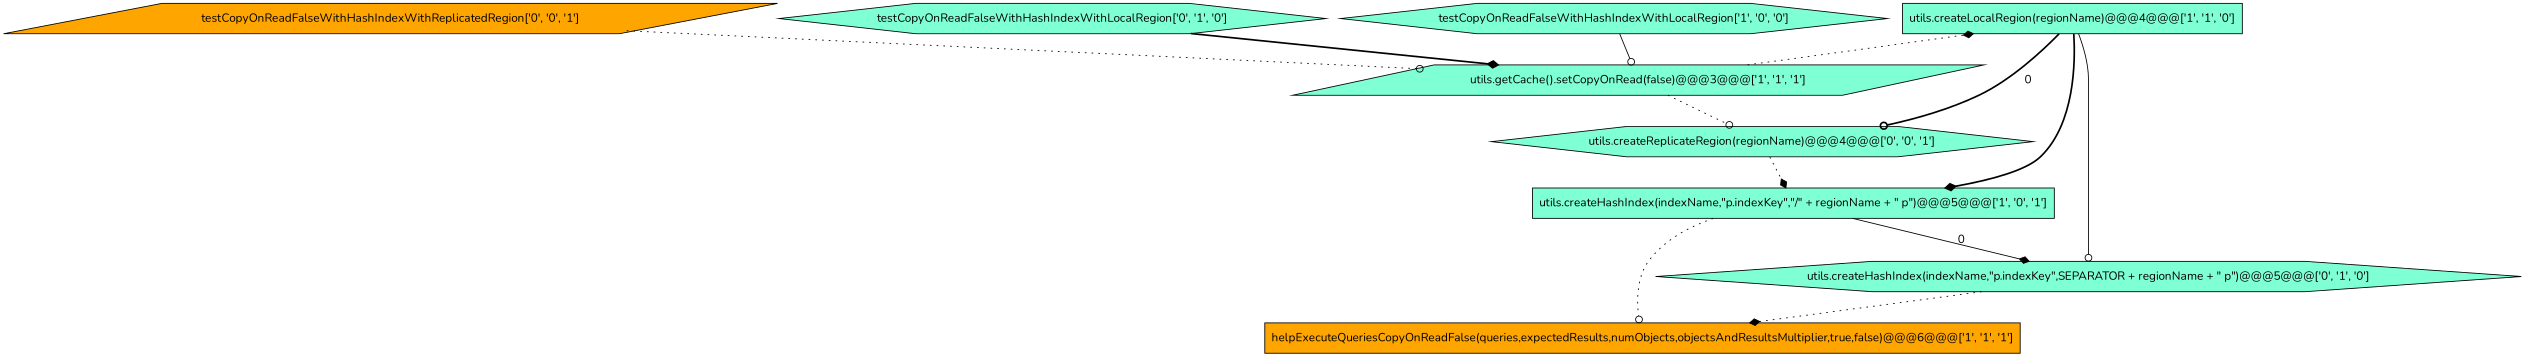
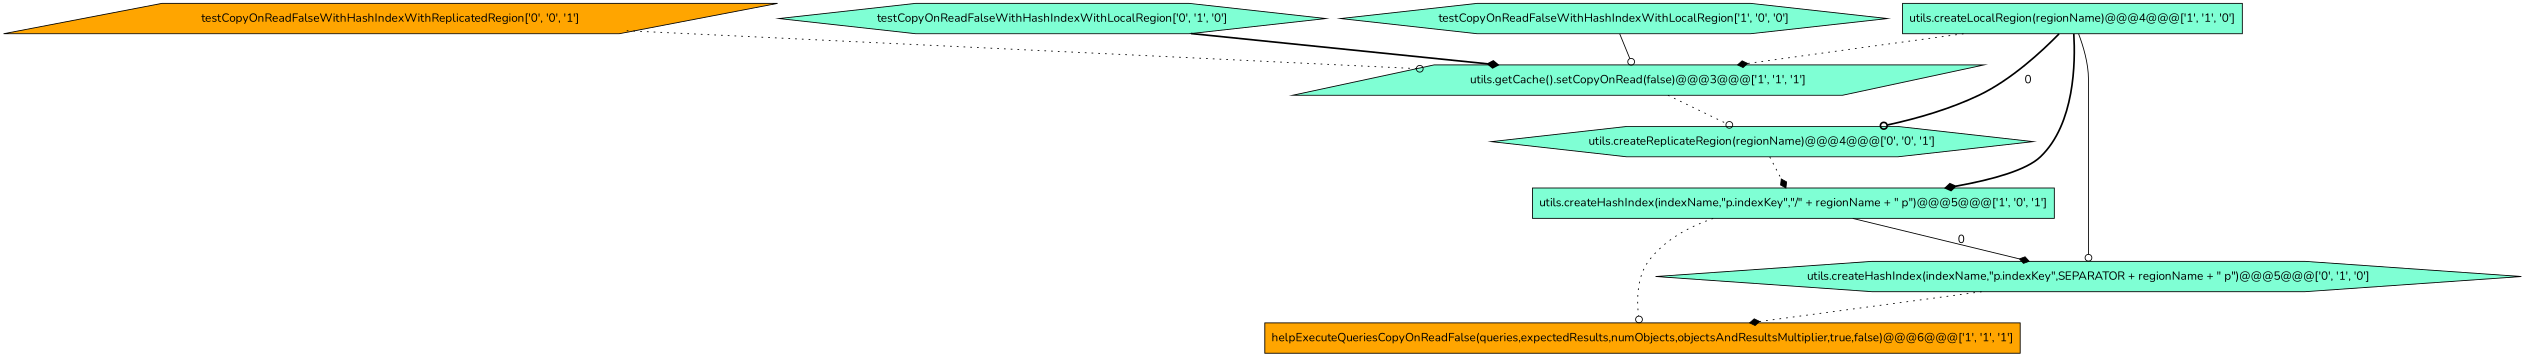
(1855, 50) -> (1856, 49)
